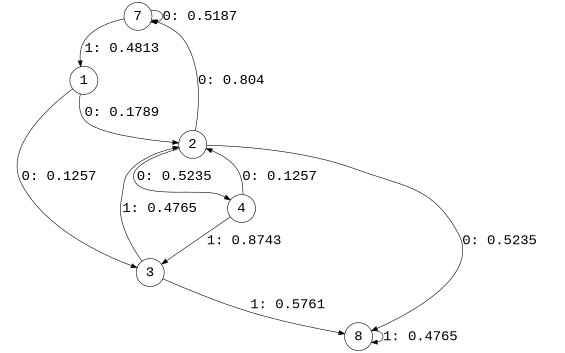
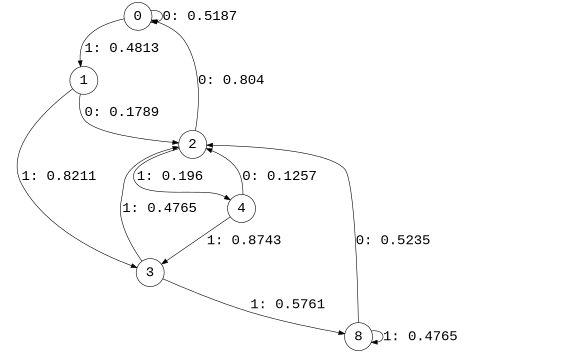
(138, 16) -> (138, 16)
(72, 176) -> (72, 176)
(187, 176) -> (187, 176)
(409, 187) -> (348, 178)
